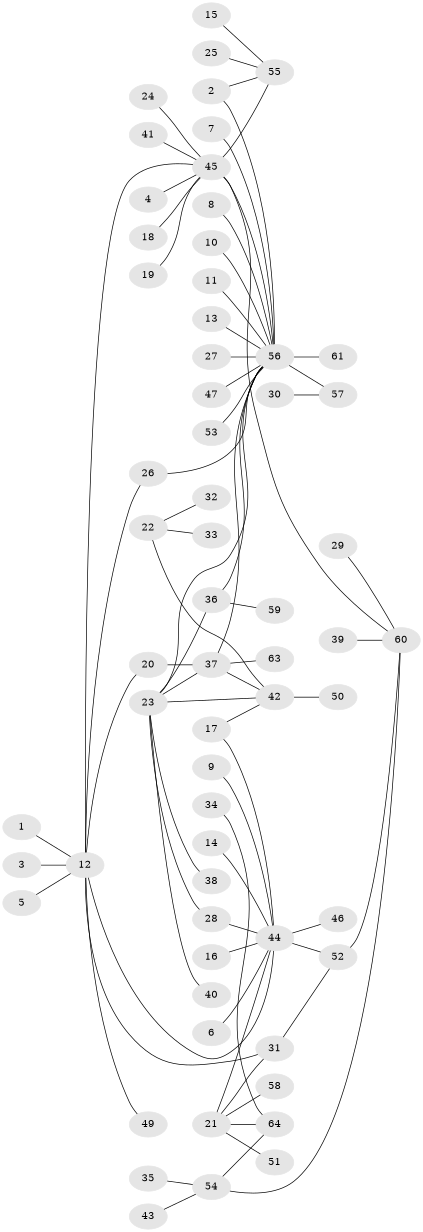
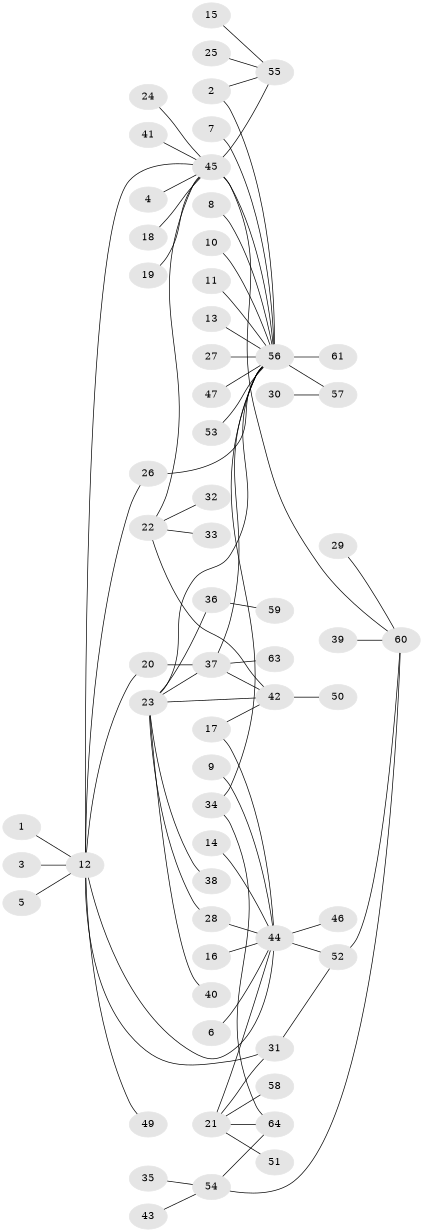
none -> (174, 346)
(242, 478) -> (243, 581)
